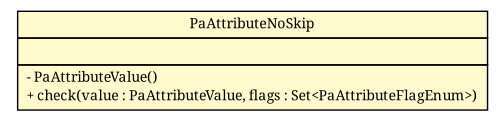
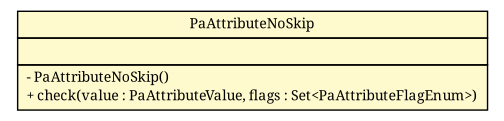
(92, 78) -> (98, 78)
